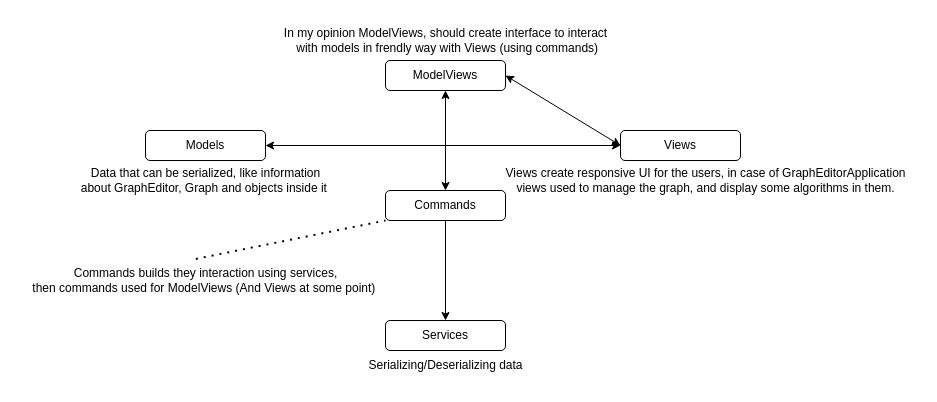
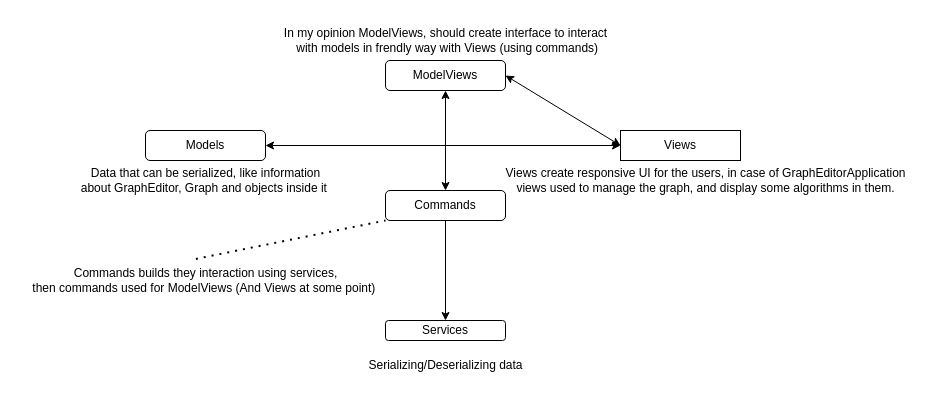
(681, 146) -> (681, 146)
(446, 336) -> (446, 331)
